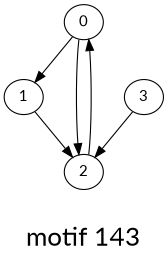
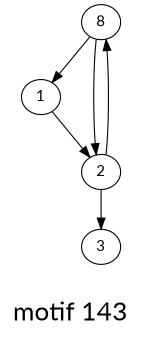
(84, 22) -> (101, 22)
(117, 130) -> (101, 204)
